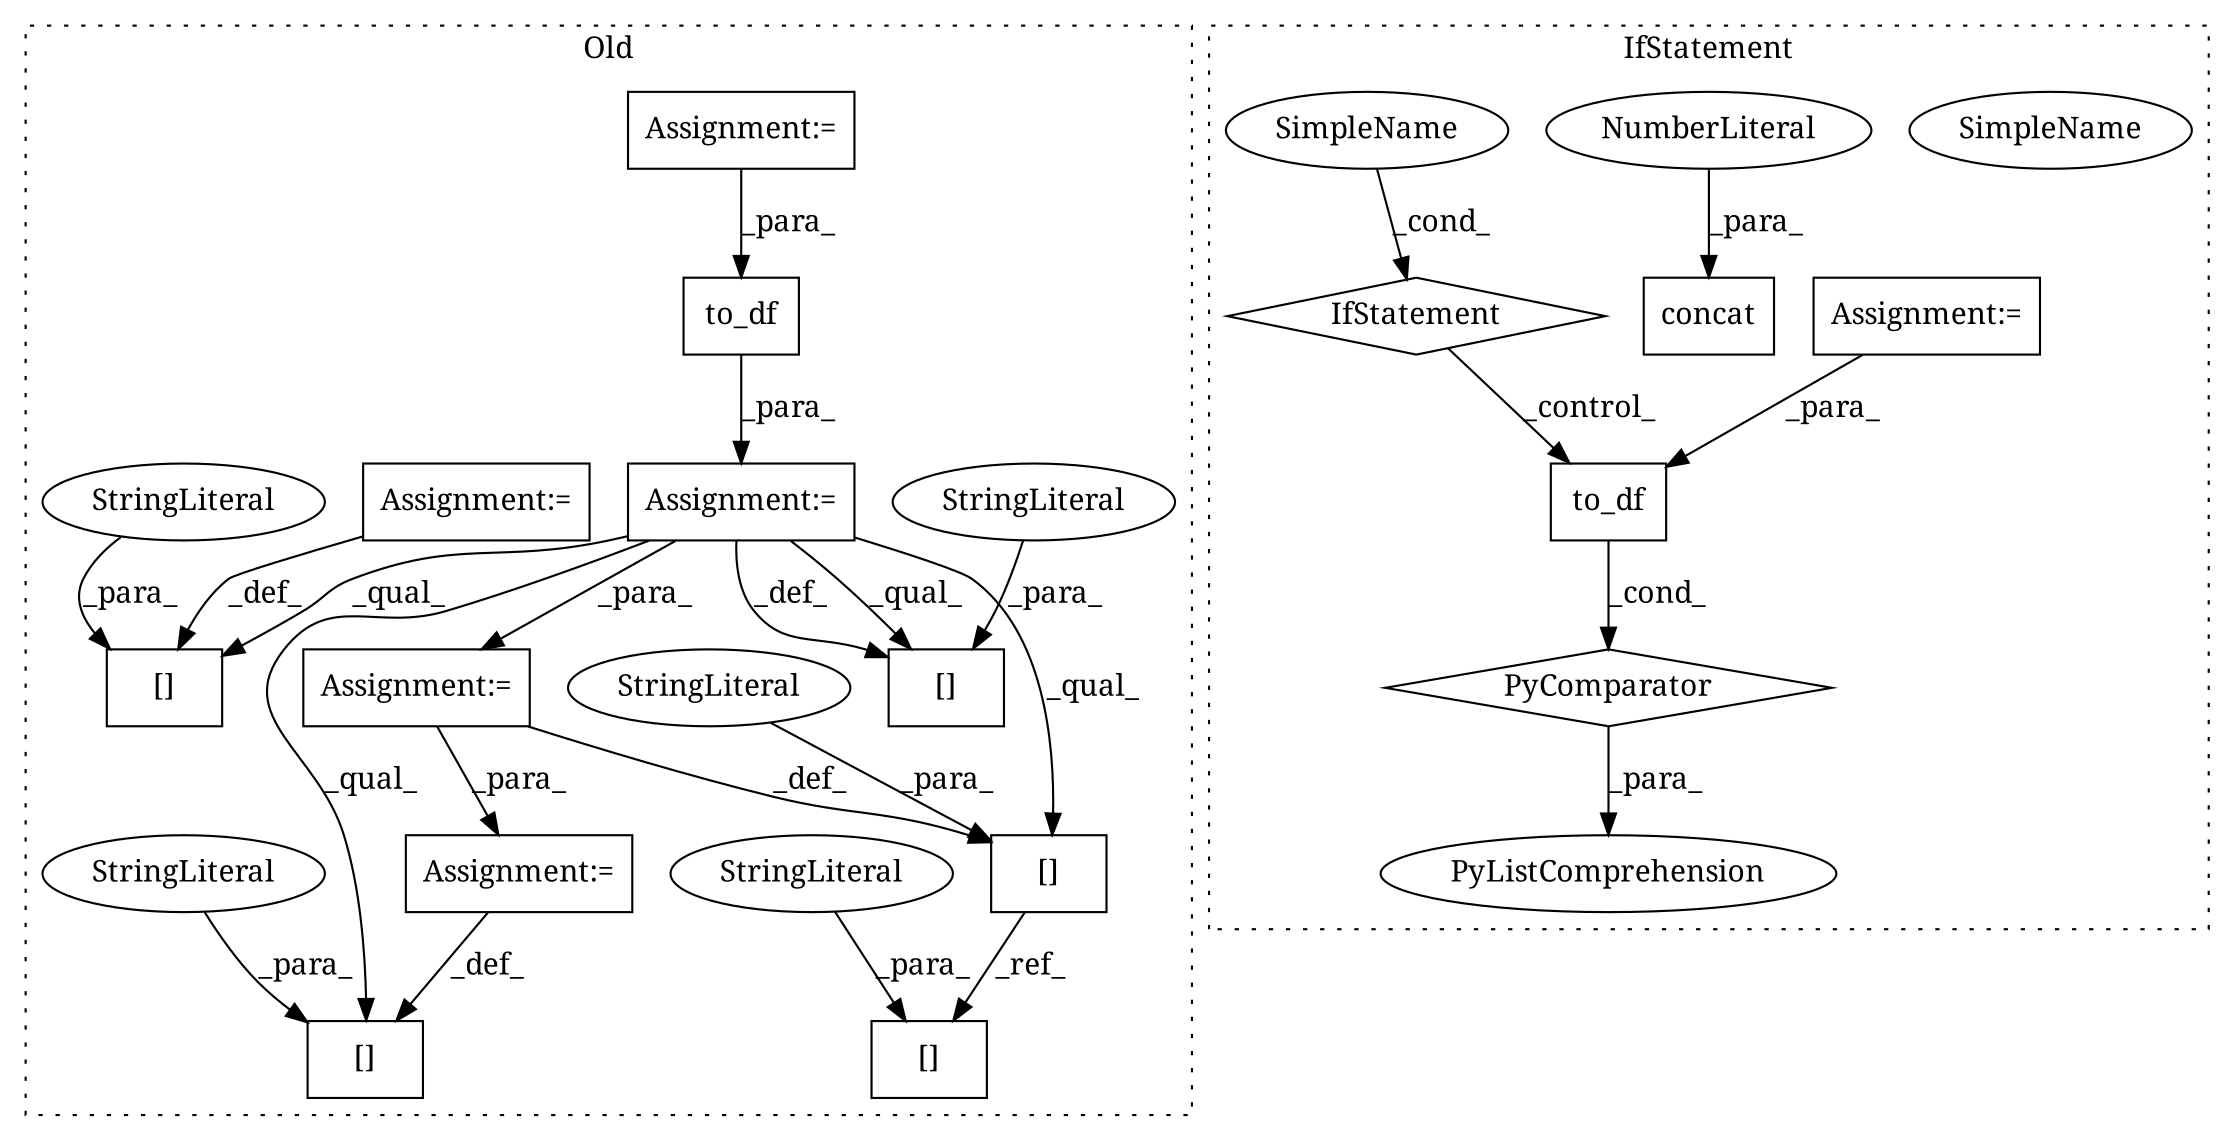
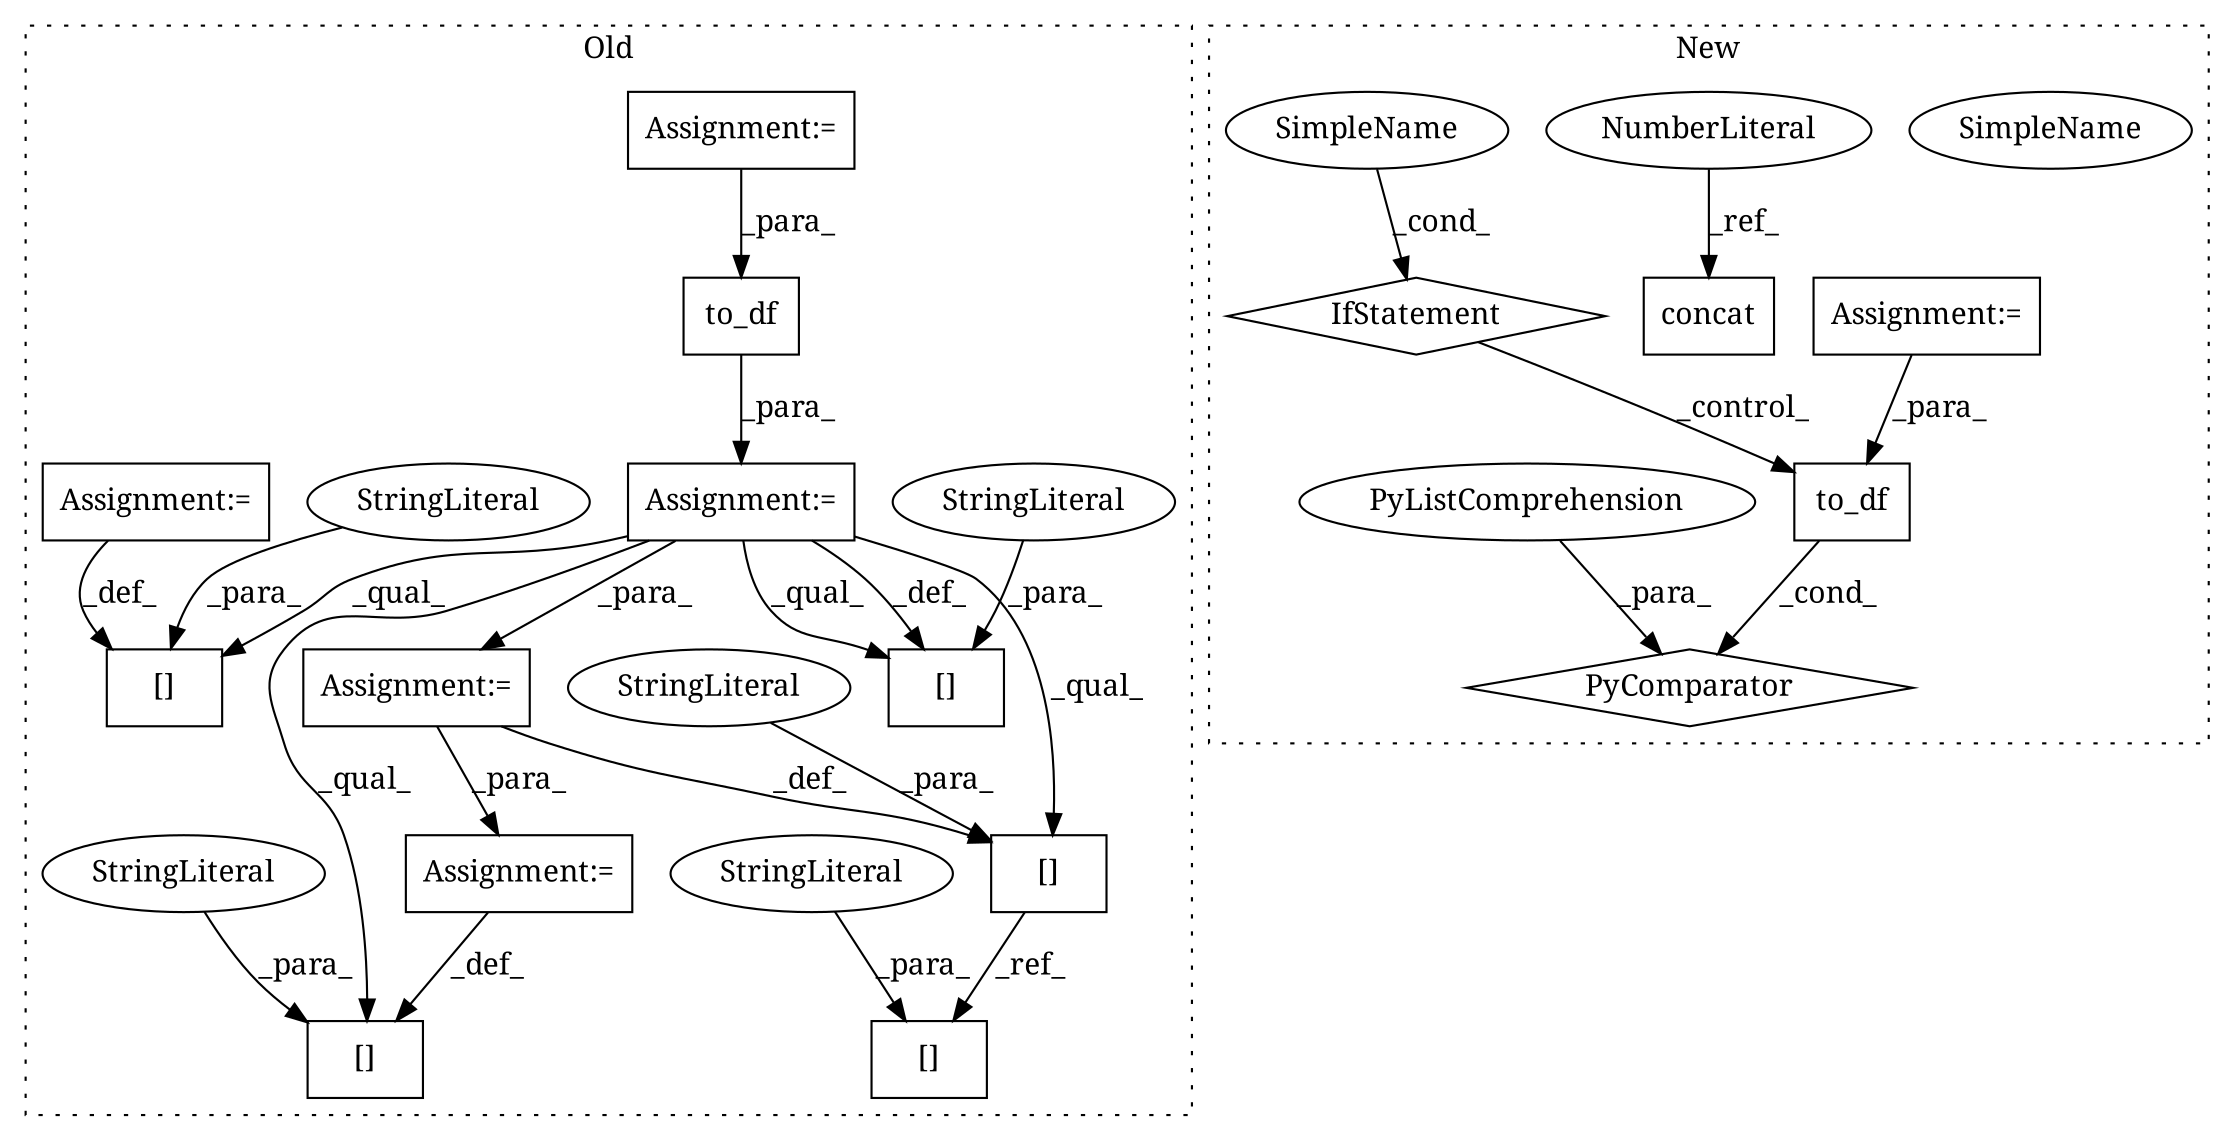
(1709, 50) -> (1709, 50)
(1757, 223) -> (1745, 223)
(1608, 770) -> (1603, 589)
